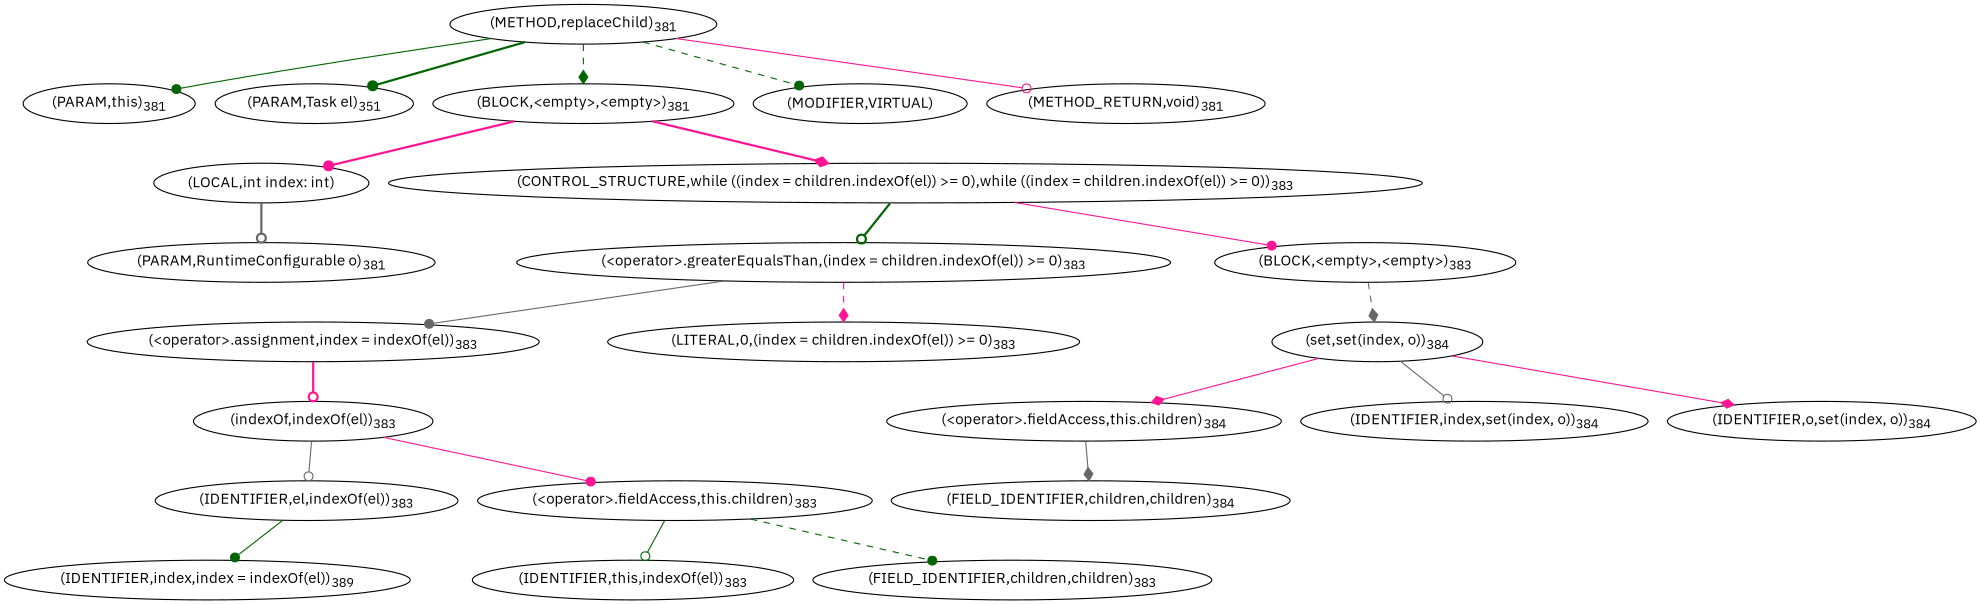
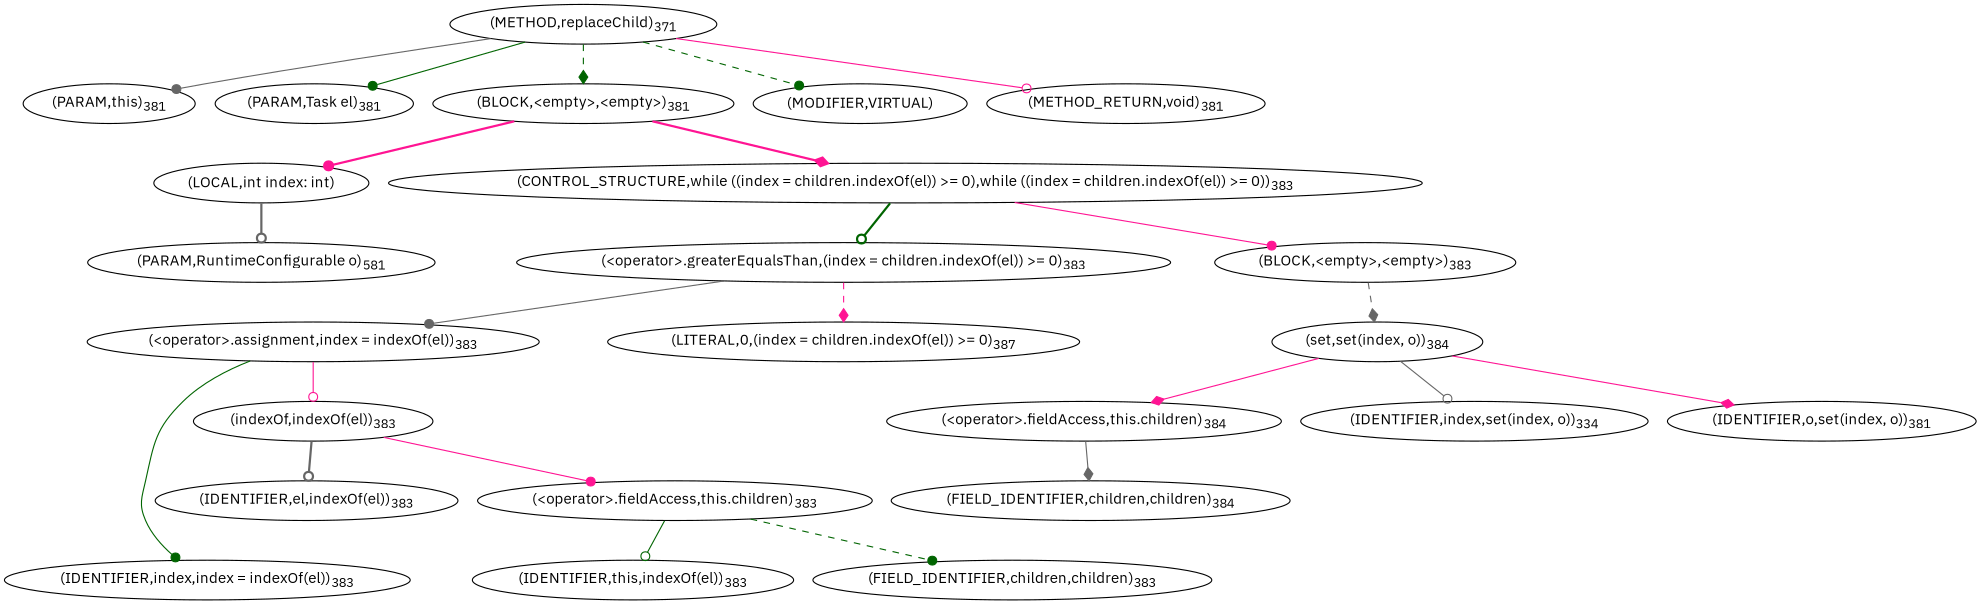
(666, 23) -> (666, 23)
(336, 62) -> (336, 62)
(451, 63) -> (451, 63)
(370, 102) -> (370, 102)
(374, 261) -> (374, 261)
(1005, 340) -> (1005, 340)
(313, 377) -> (313, 377)
(1587, 420) -> (1587, 420)
(1920, 420) -> (1920, 420)
(310, 457) -> (310, 457)
(261, 538) -> (156, 440)
(343, 578) -> (343, 578)
